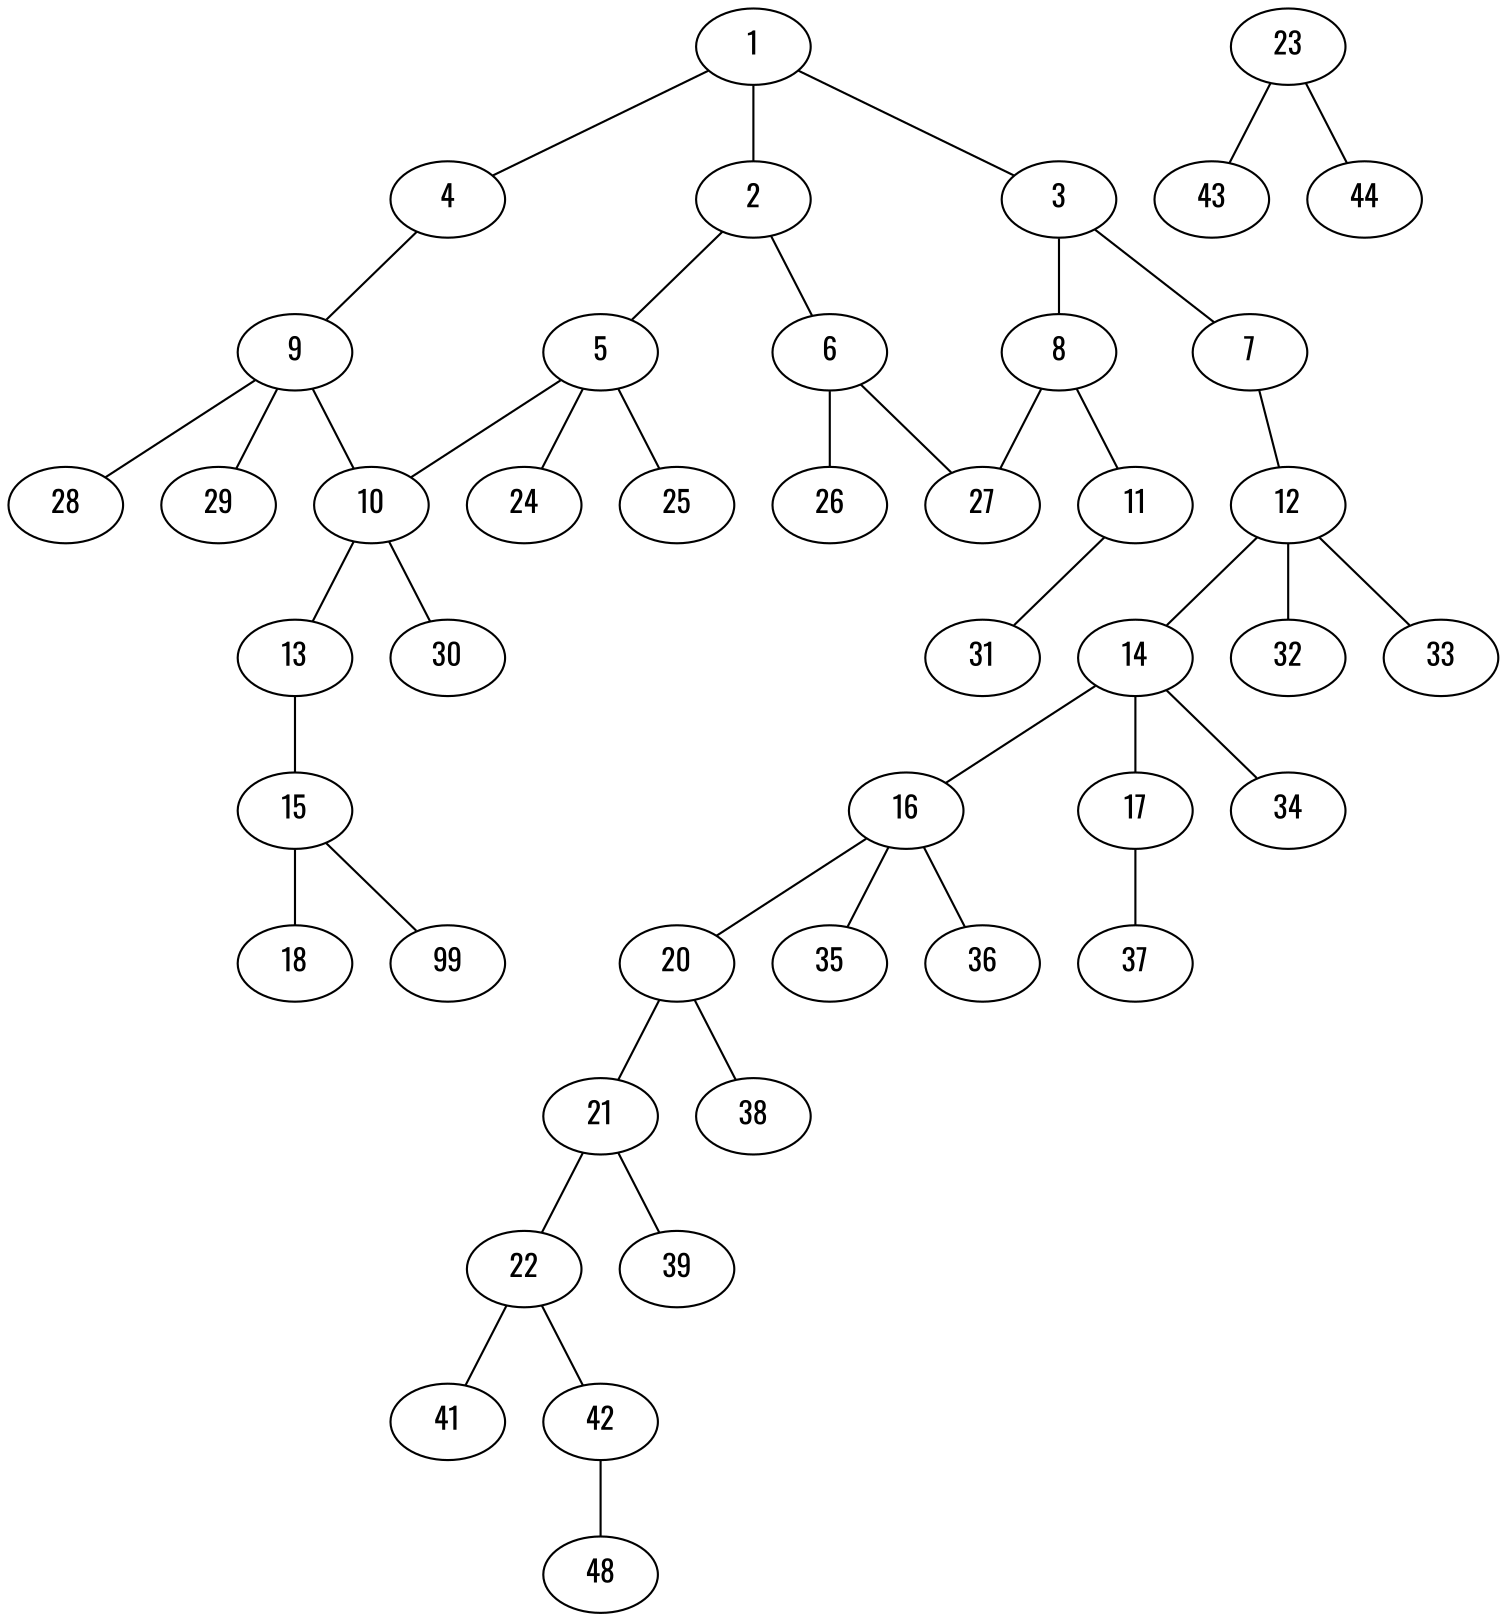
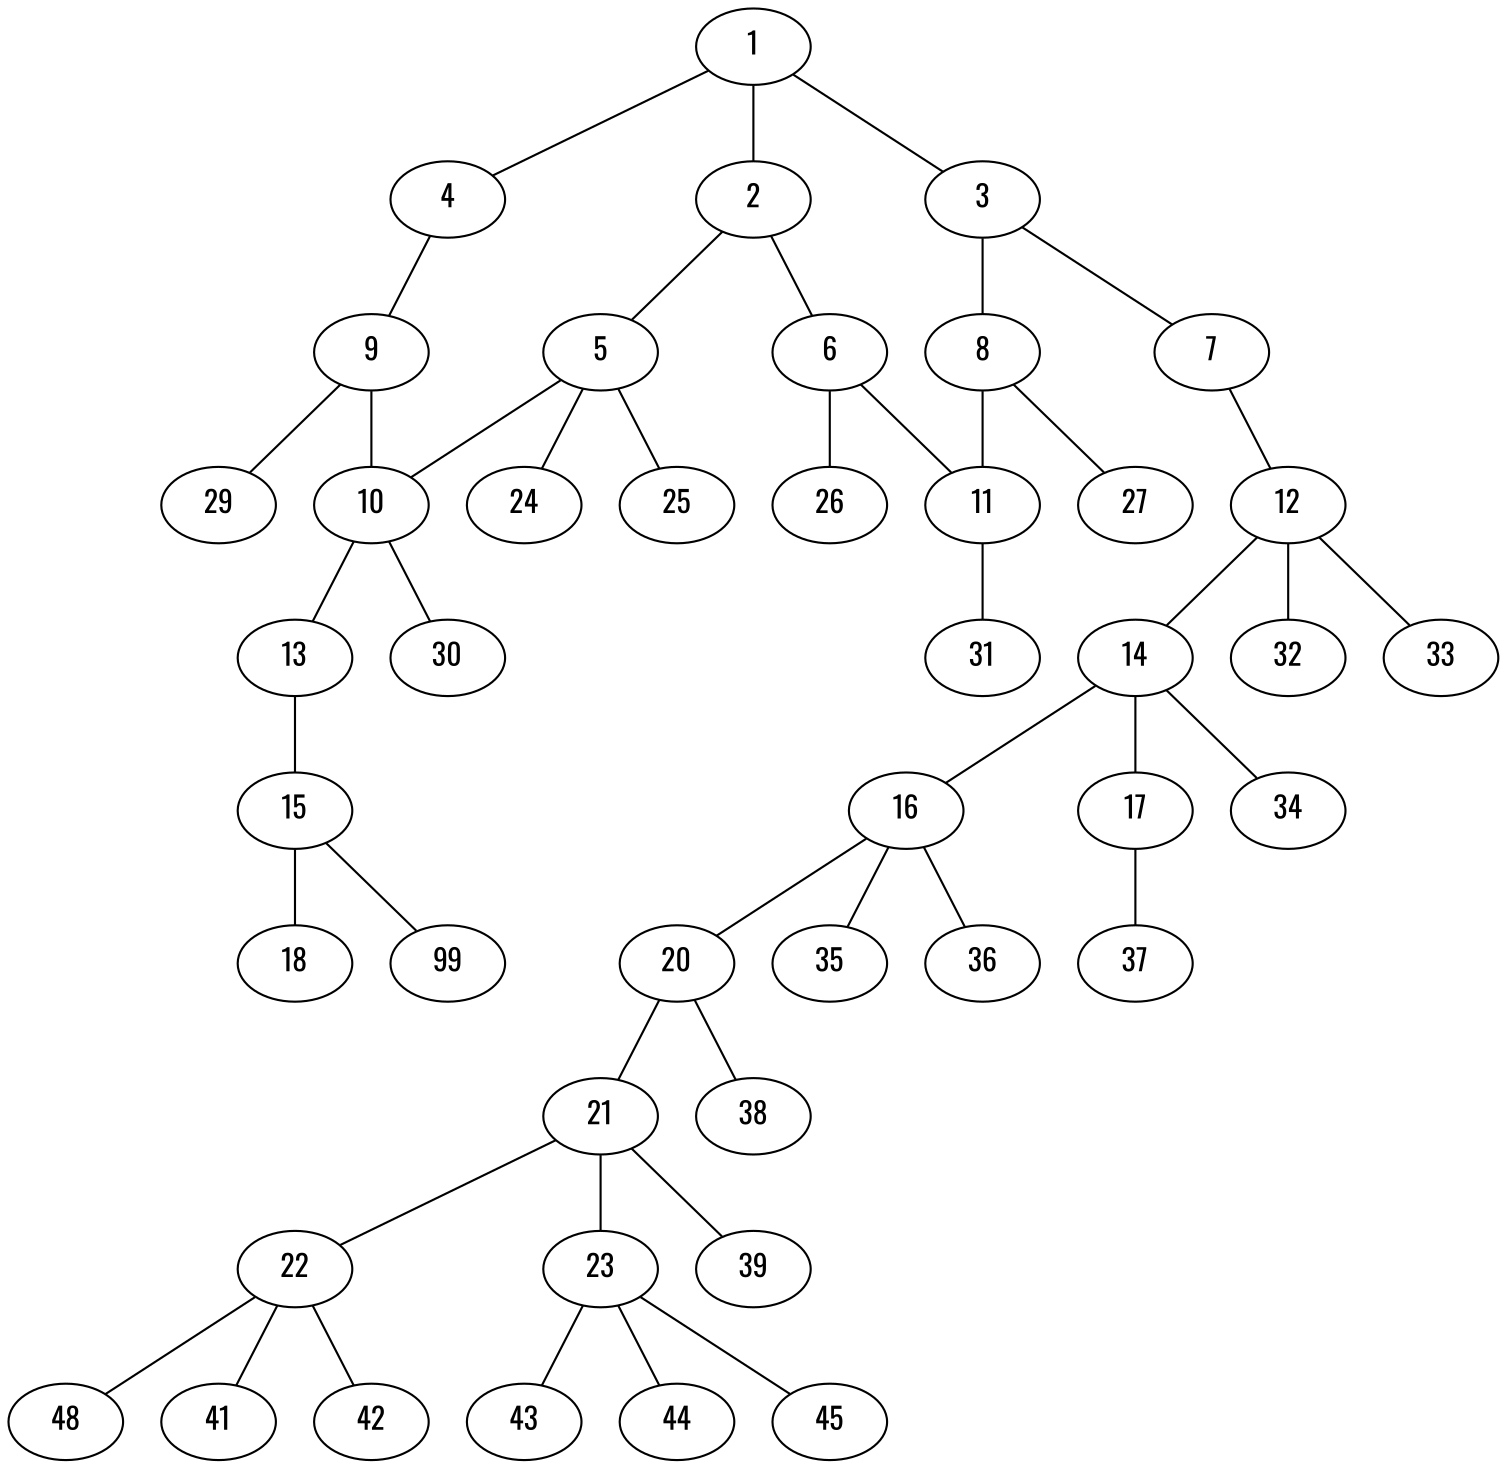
(906, 428) -> (906, 428)
(66, 505) -> none
none -> (601, 1193)
none -> (830, 1422)
(601, 1499) -> (180, 1346)
